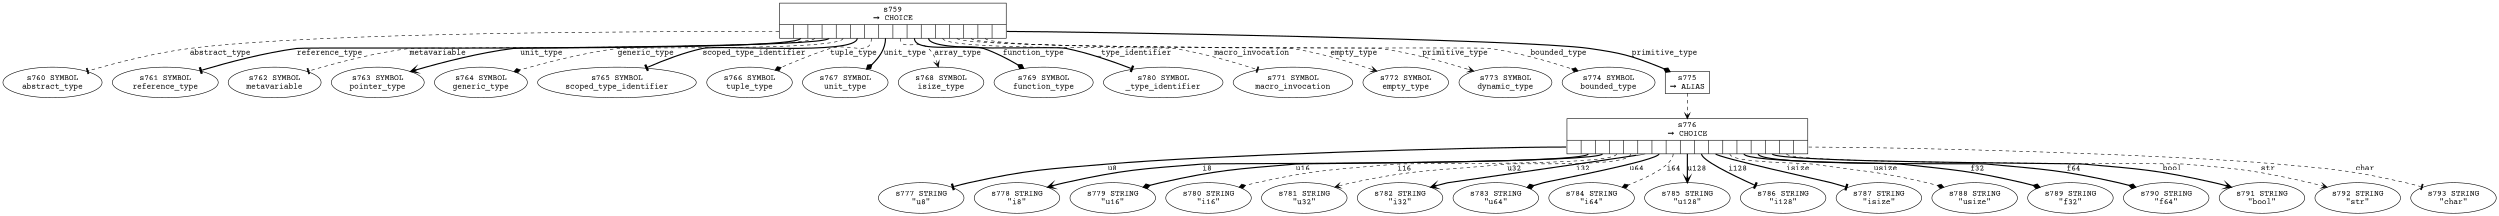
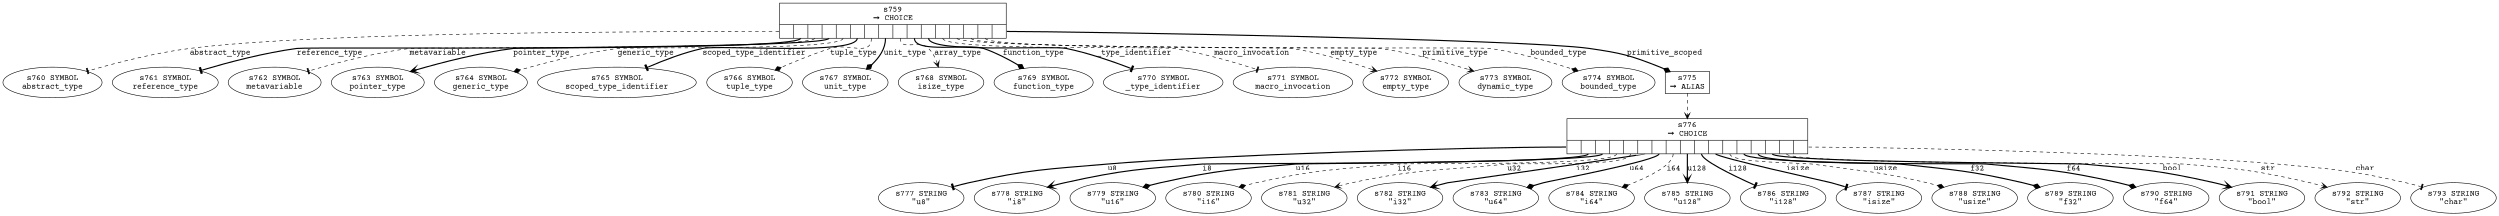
(542, 53) -> (542, 53)
(1665, 53) -> (1665, 53)
(1163, 82) -> (1163, 82)
